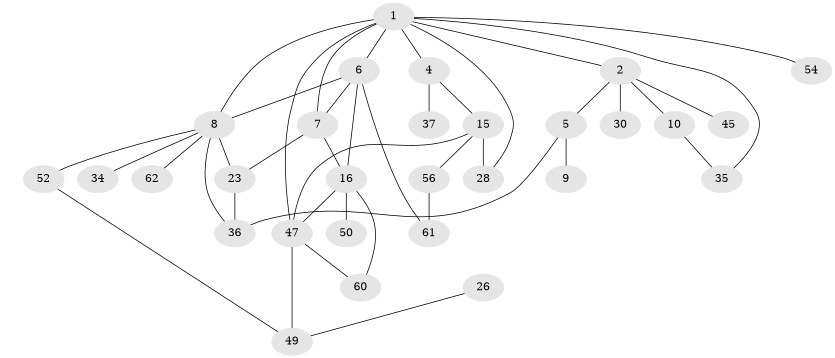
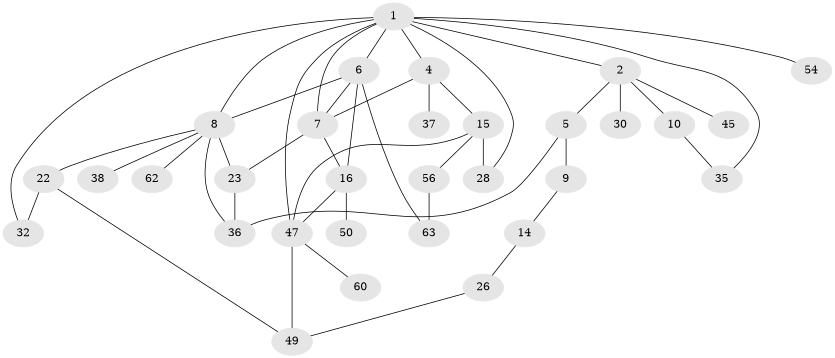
none -> (373, 98)
(44, 179) -> (44, 179)
(98, 179) -> (98, 179)
(375, 231) -> none
none -> (23, 233)
(429, 233) -> (429, 233)
none -> (525, 233)
